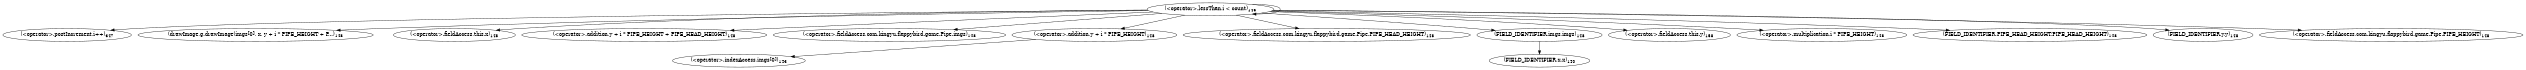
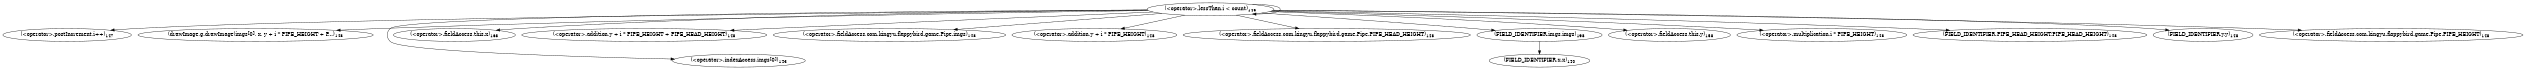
(110, 34) -> (110, 34)
(494, 34) -> (494, 34)
(1581, 34) -> (1581, 34)
(915, 48) -> (462, 21)
